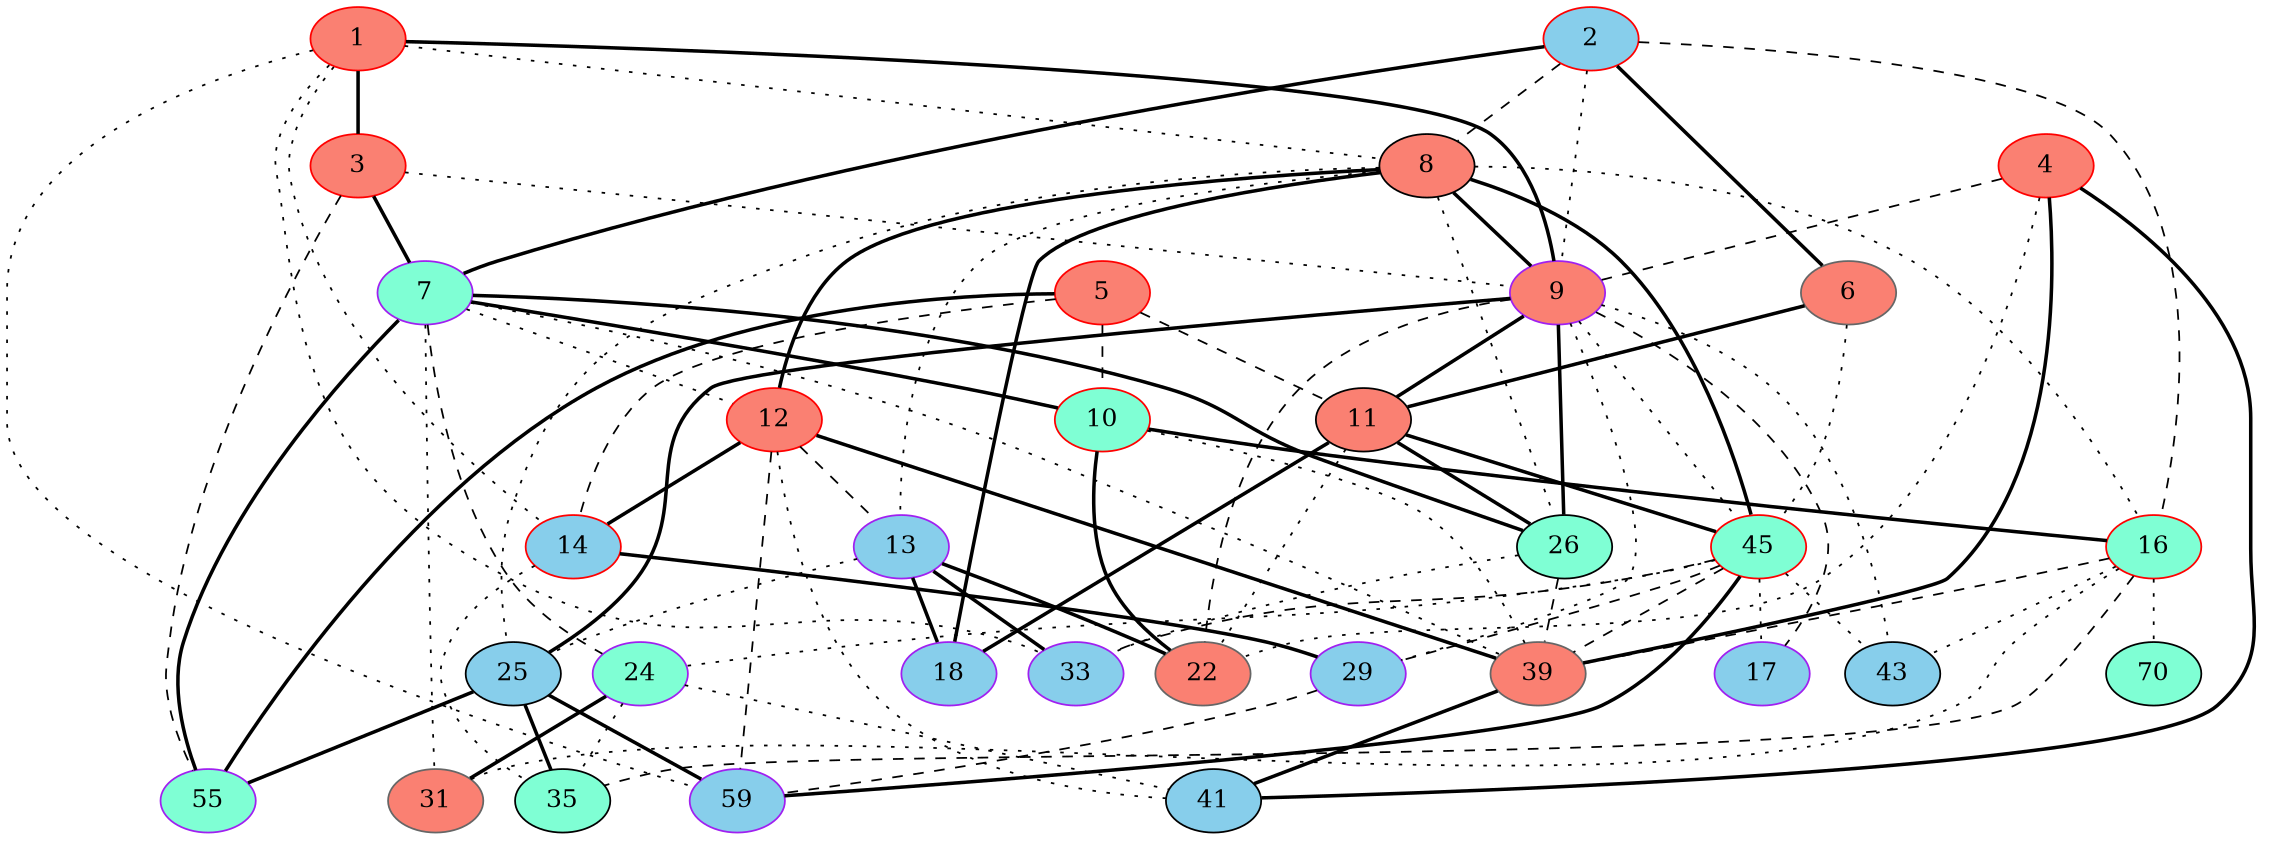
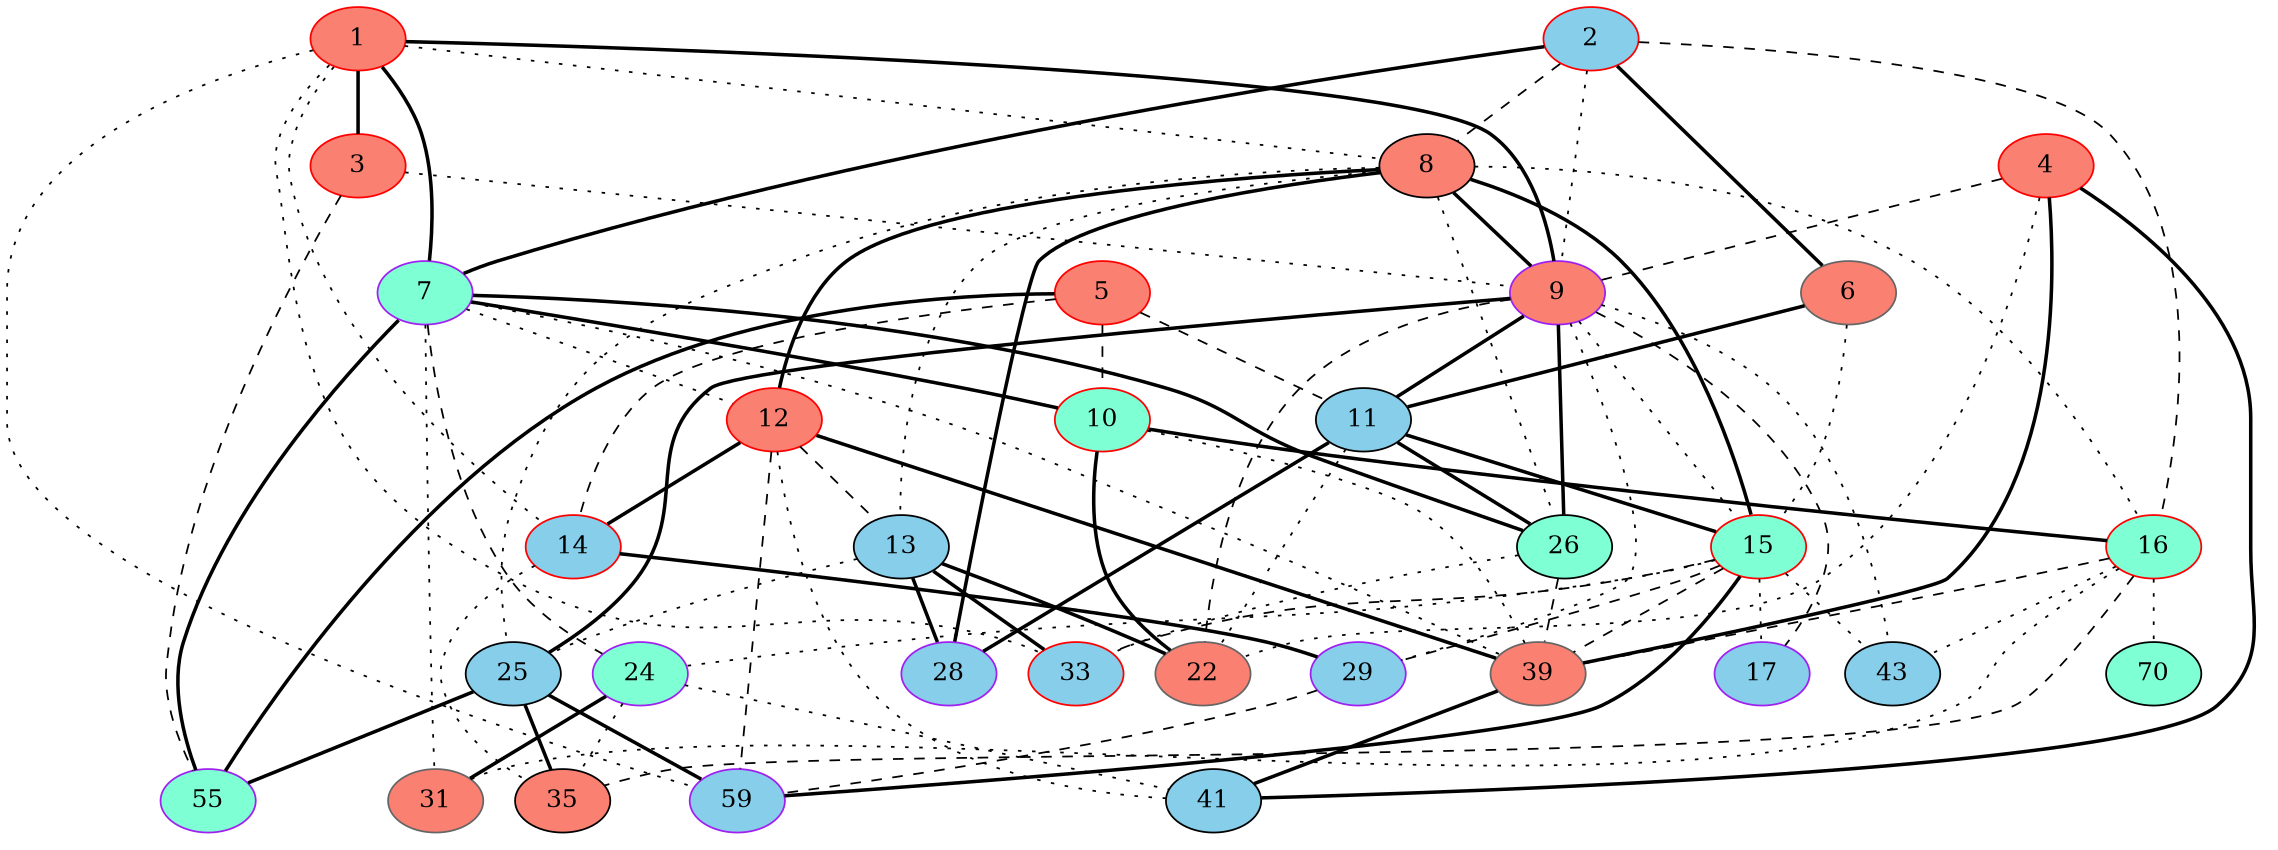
(392, 229) -> (427, 158)
(1363, 420) -> (1363, 420)
(901, 547) -> (901, 547)
(1759, 547) -> (1759, 547)
(949, 674) -> (949, 674)
(1076, 674) -> (1076, 674)
(563, 801) -> (563, 801)
